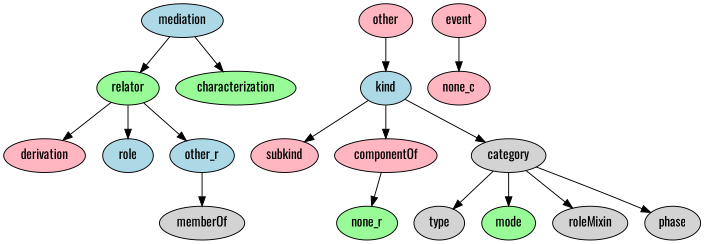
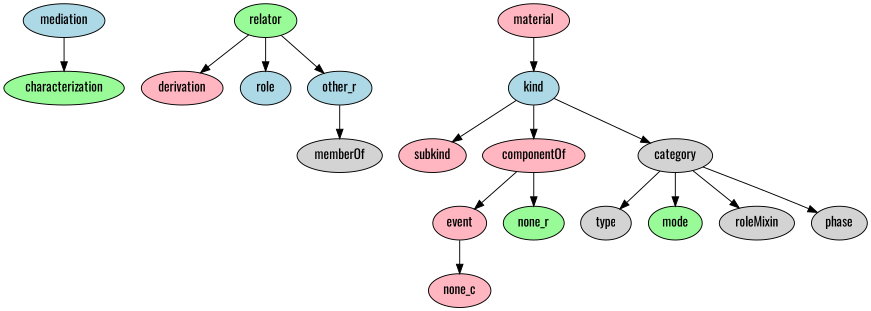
(386, 21) -> (534, 21)
(158, 51) -> none
none -> (499, 187)
